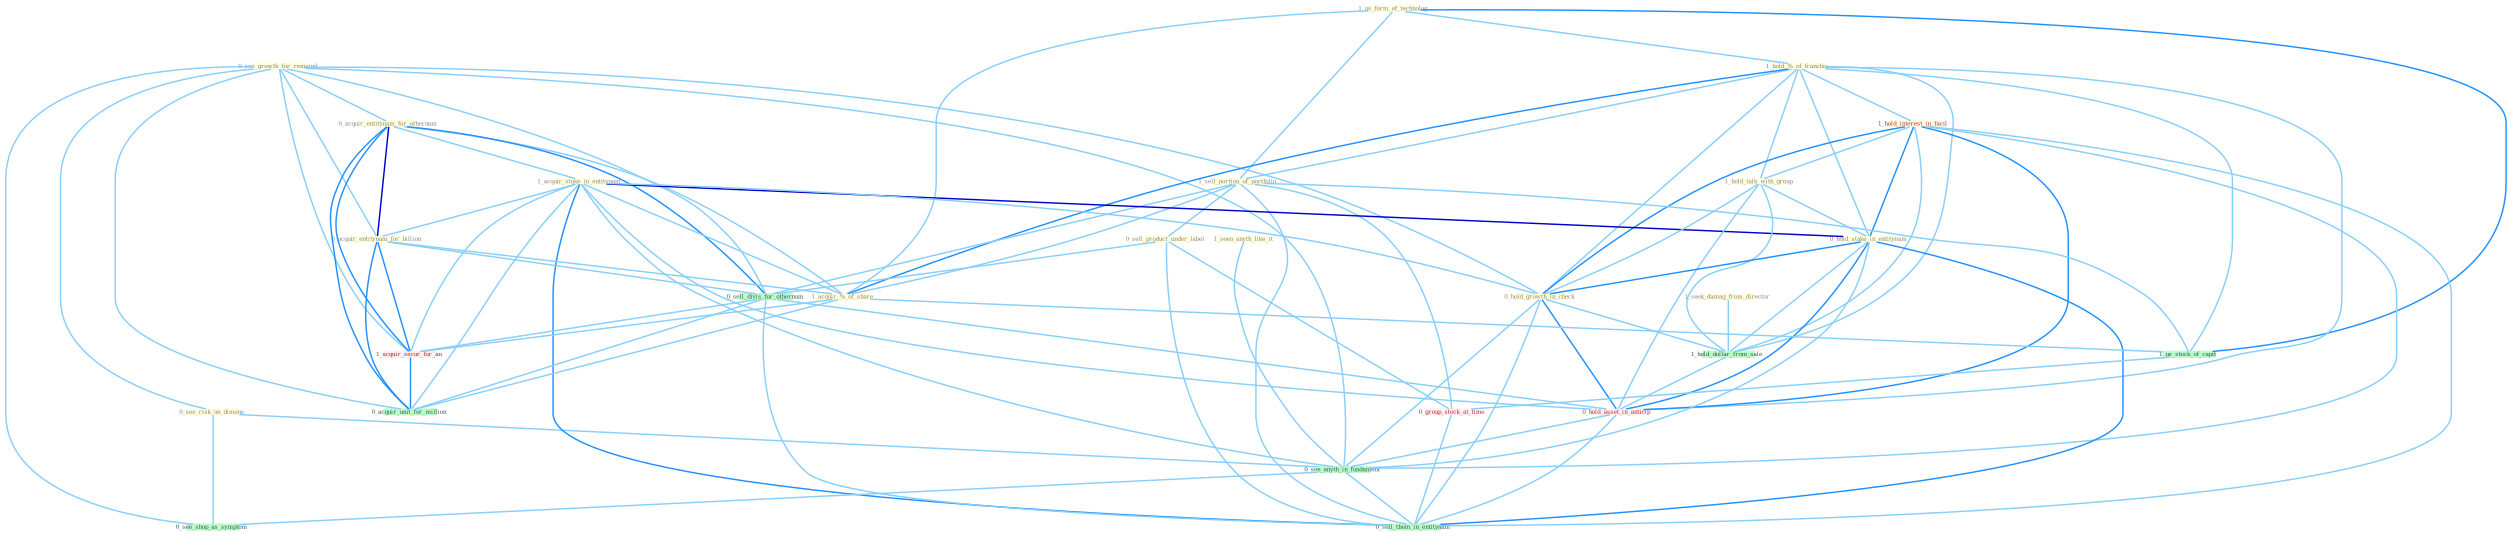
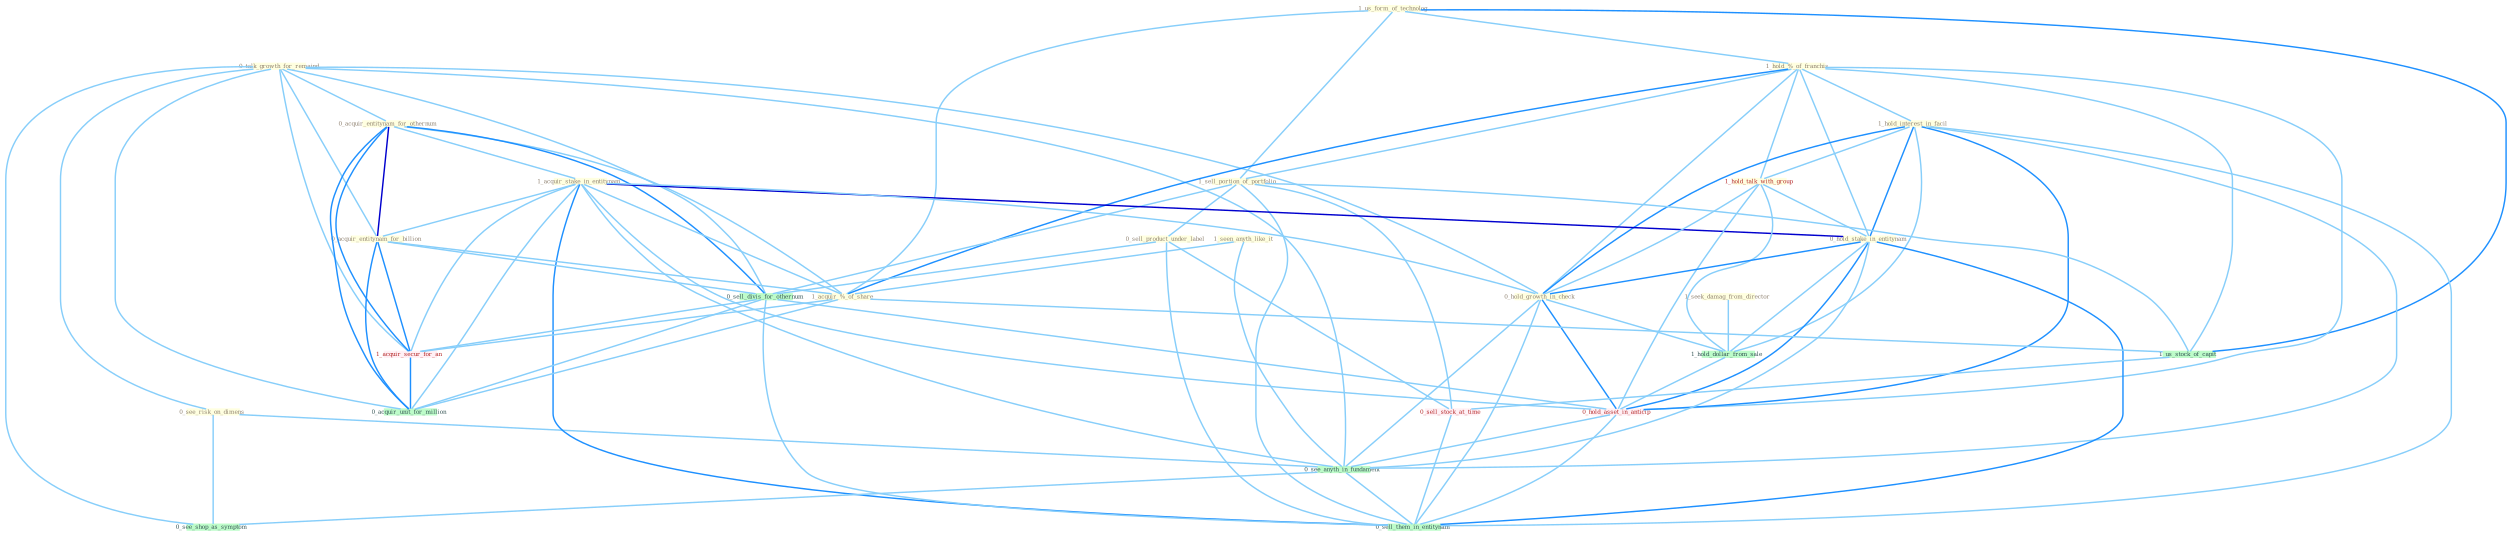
(279, 66) -> (279, 66)
(1914, 124) -> (1914, 124)
(1760, 181) -> (1760, 181)
(1940, 221) -> none
(1045, 248) -> (1044, 268)
(1452, 412) -> (1452, 412)
